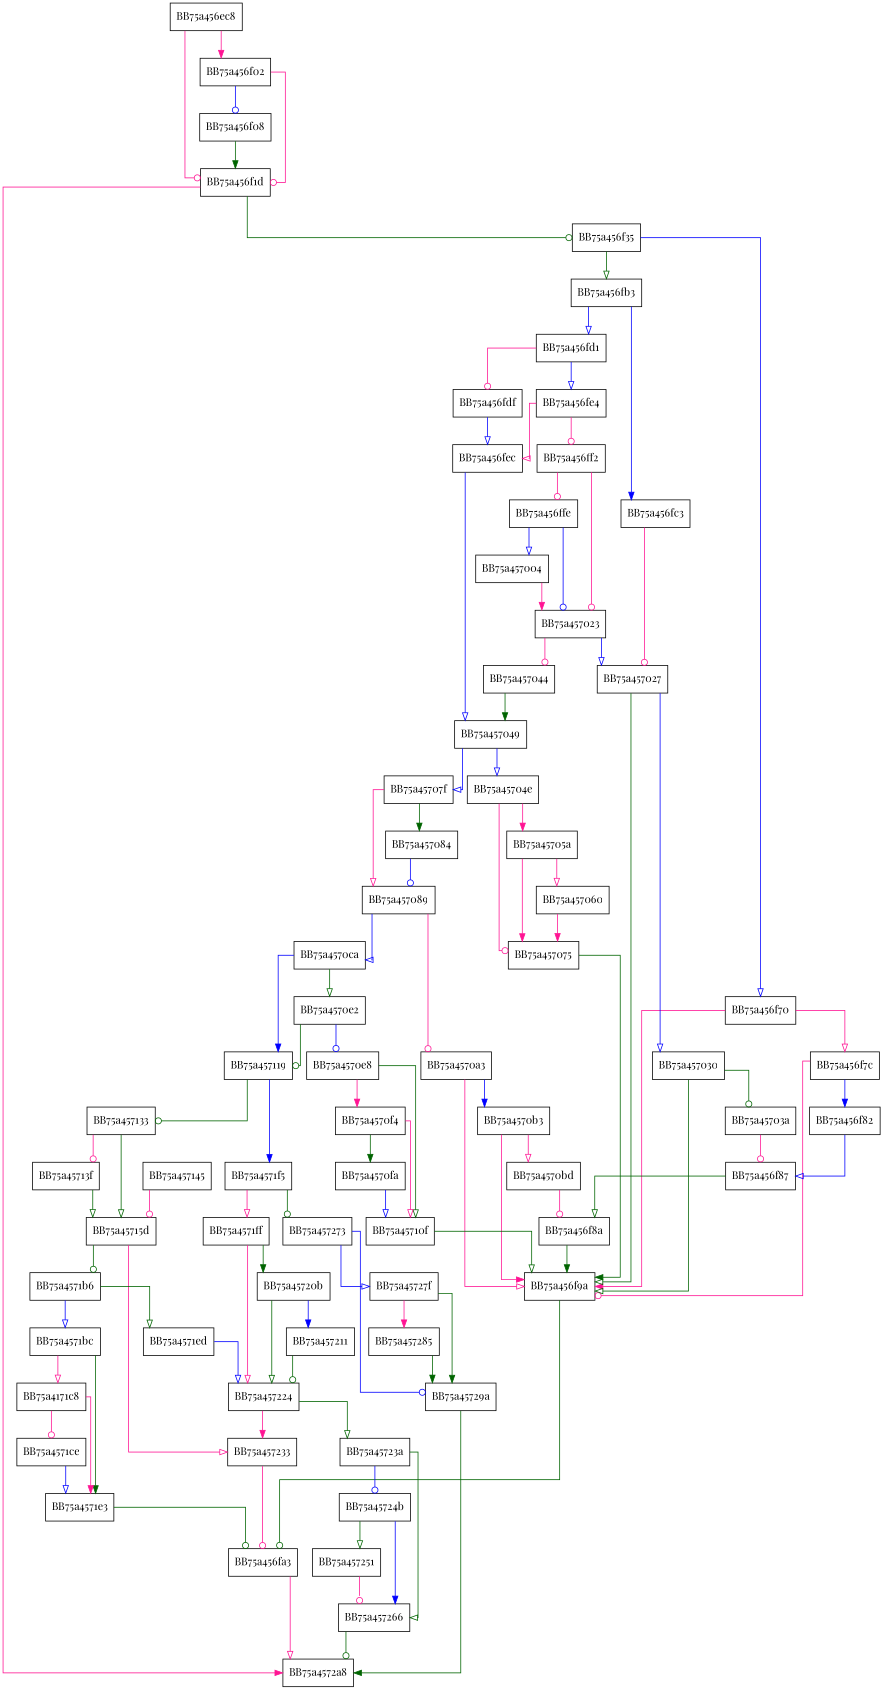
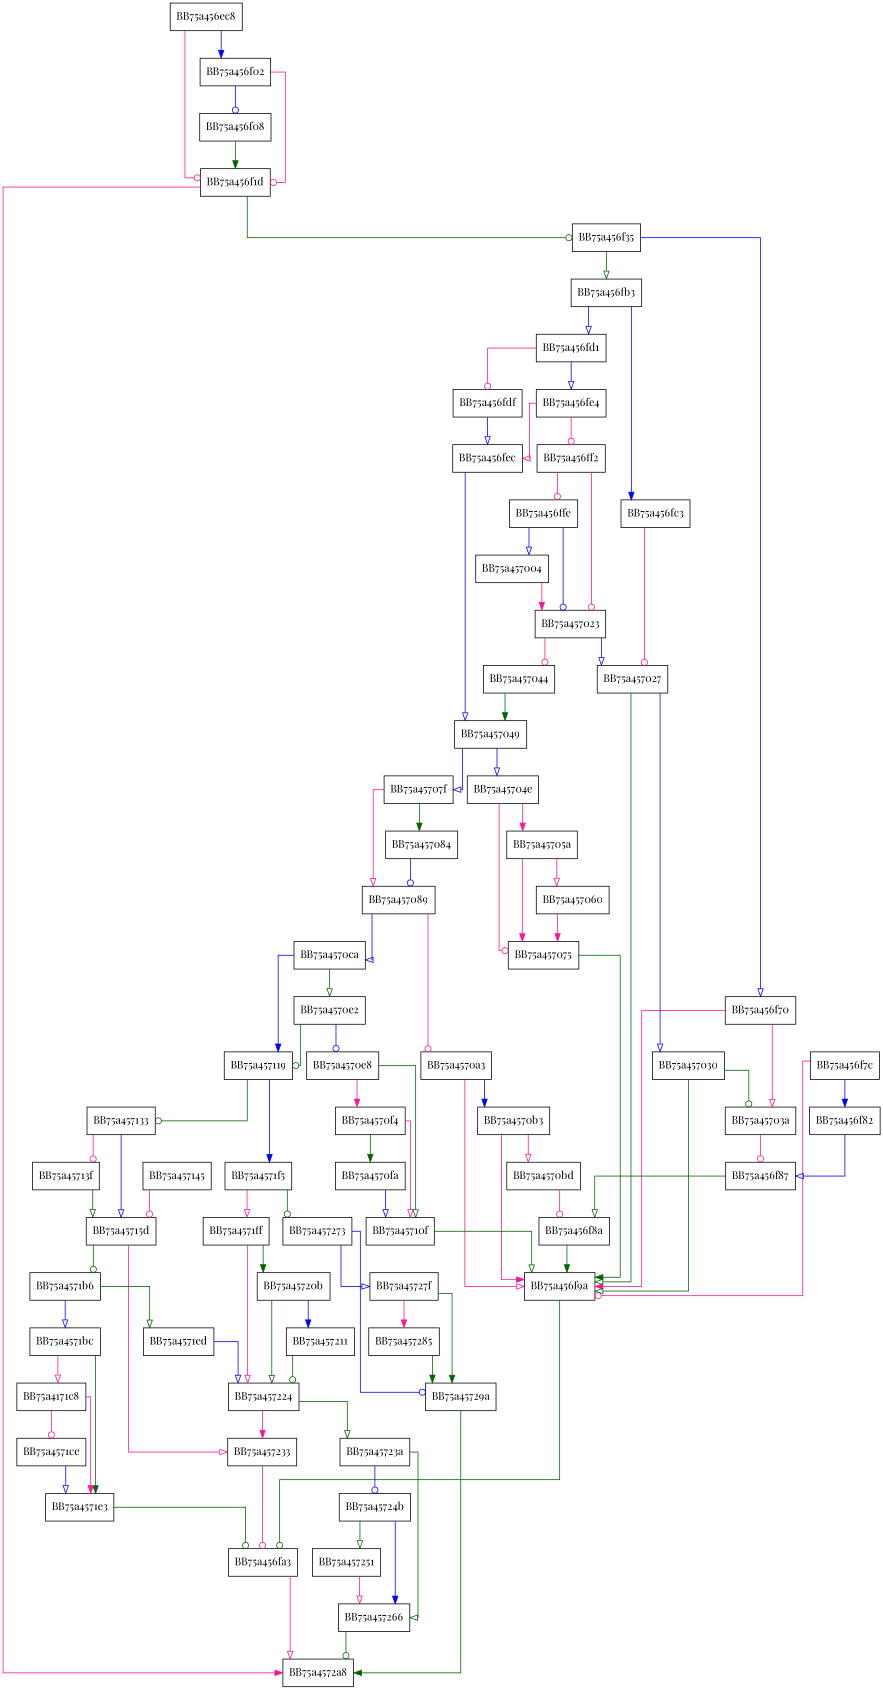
(221, 41) -> (221, 41)
(837, 1010) -> (772, 1062)
(121, 1172) -> (121, 1172)
(360, 1586) -> (360, 1586)
